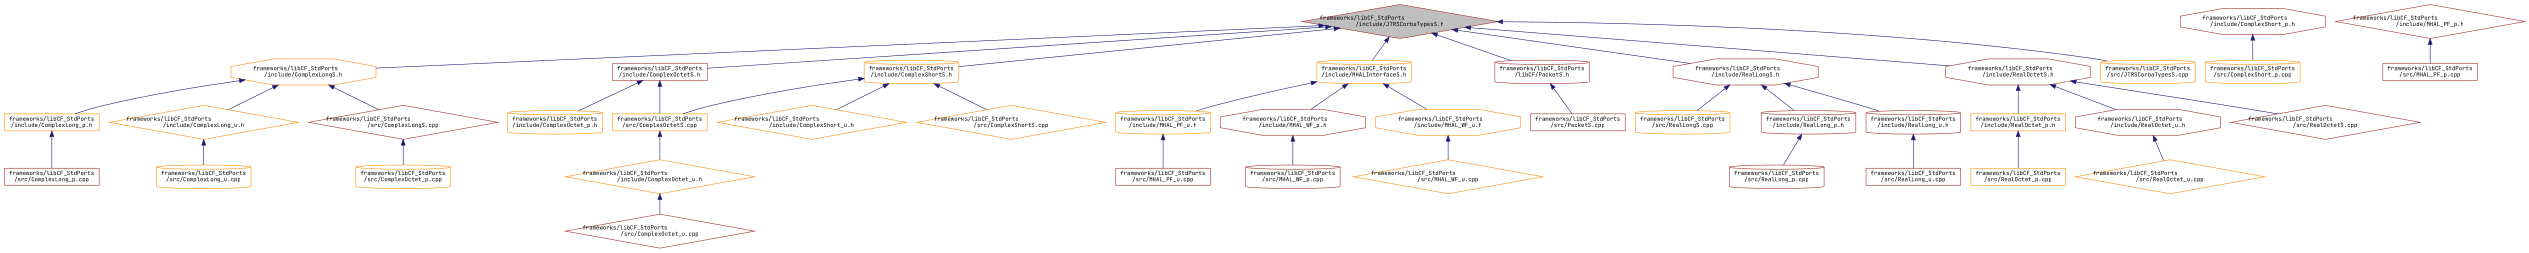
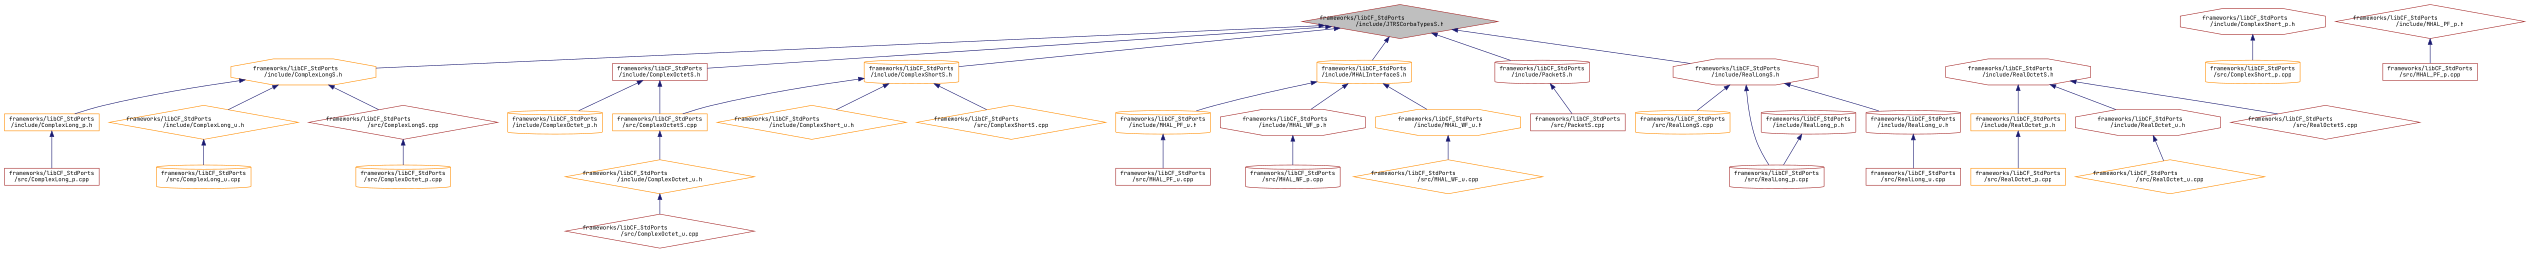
(1710, 47) -> none
(1542, 72) -> (1542, 72)
(2148, 72) -> none
(1780, 100) -> (1753, 129)
